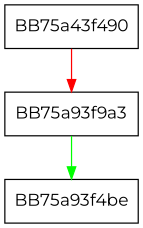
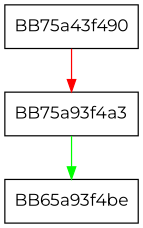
(72, 114) -> (72, 114)
(72, 201) -> (72, 201)
